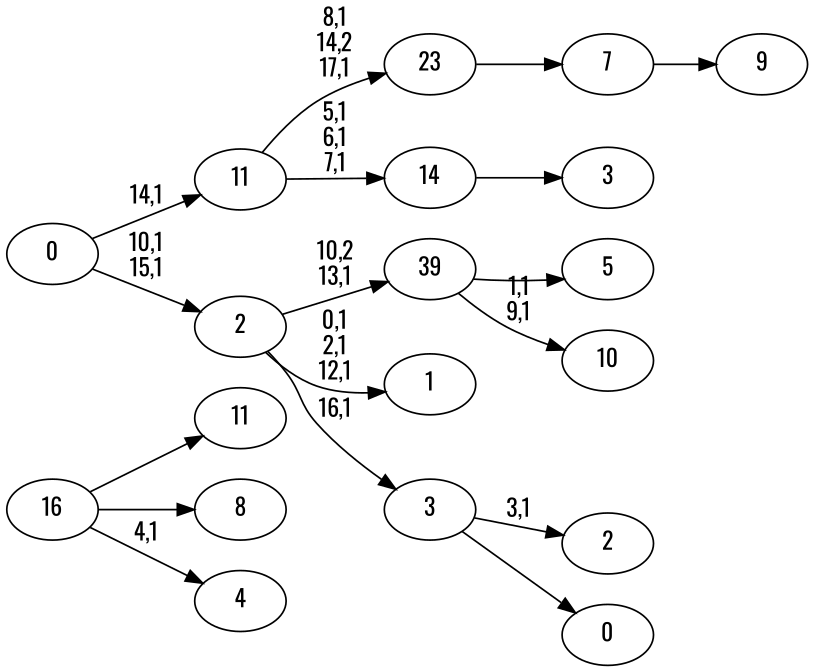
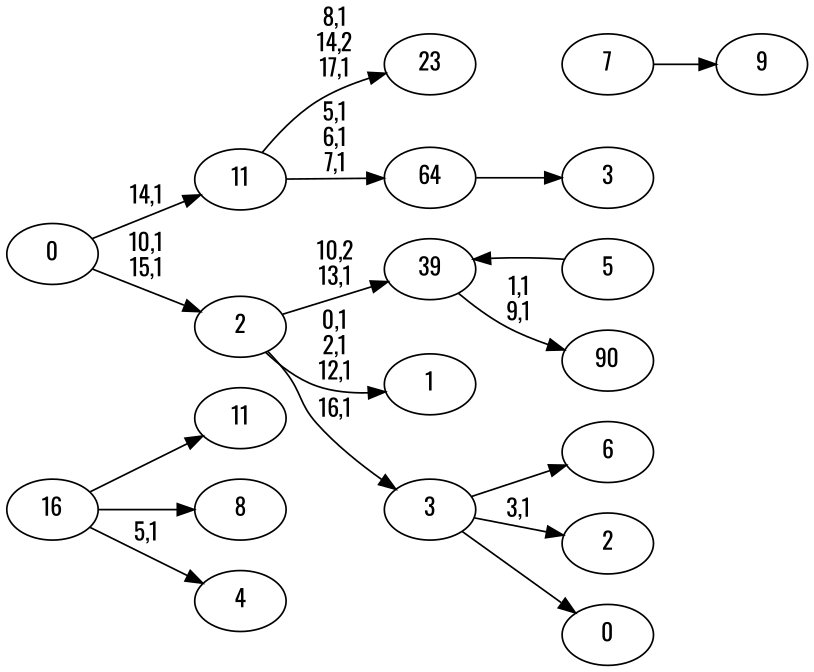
(510, 64) -> none
(430, 178) -> (430, 178)
(510, 281) -> (528, 258)
(608, 361) -> (608, 361)
none -> (608, 452)
(146, 534) -> (146, 534)
